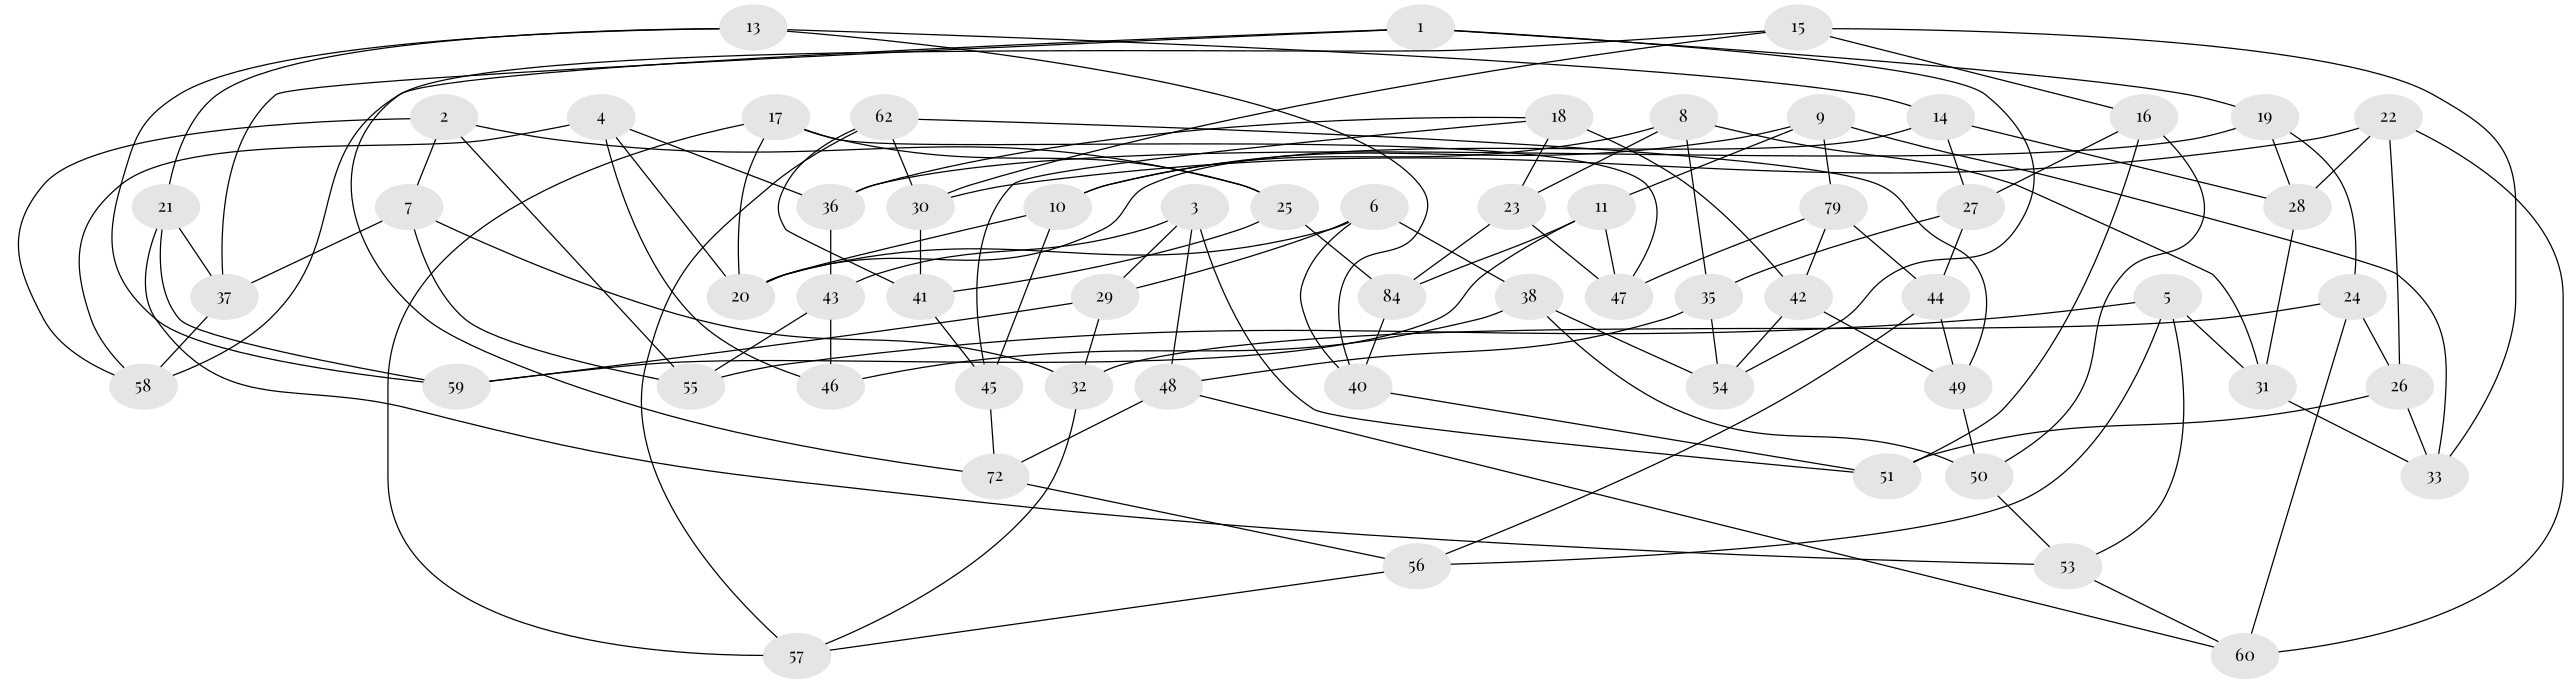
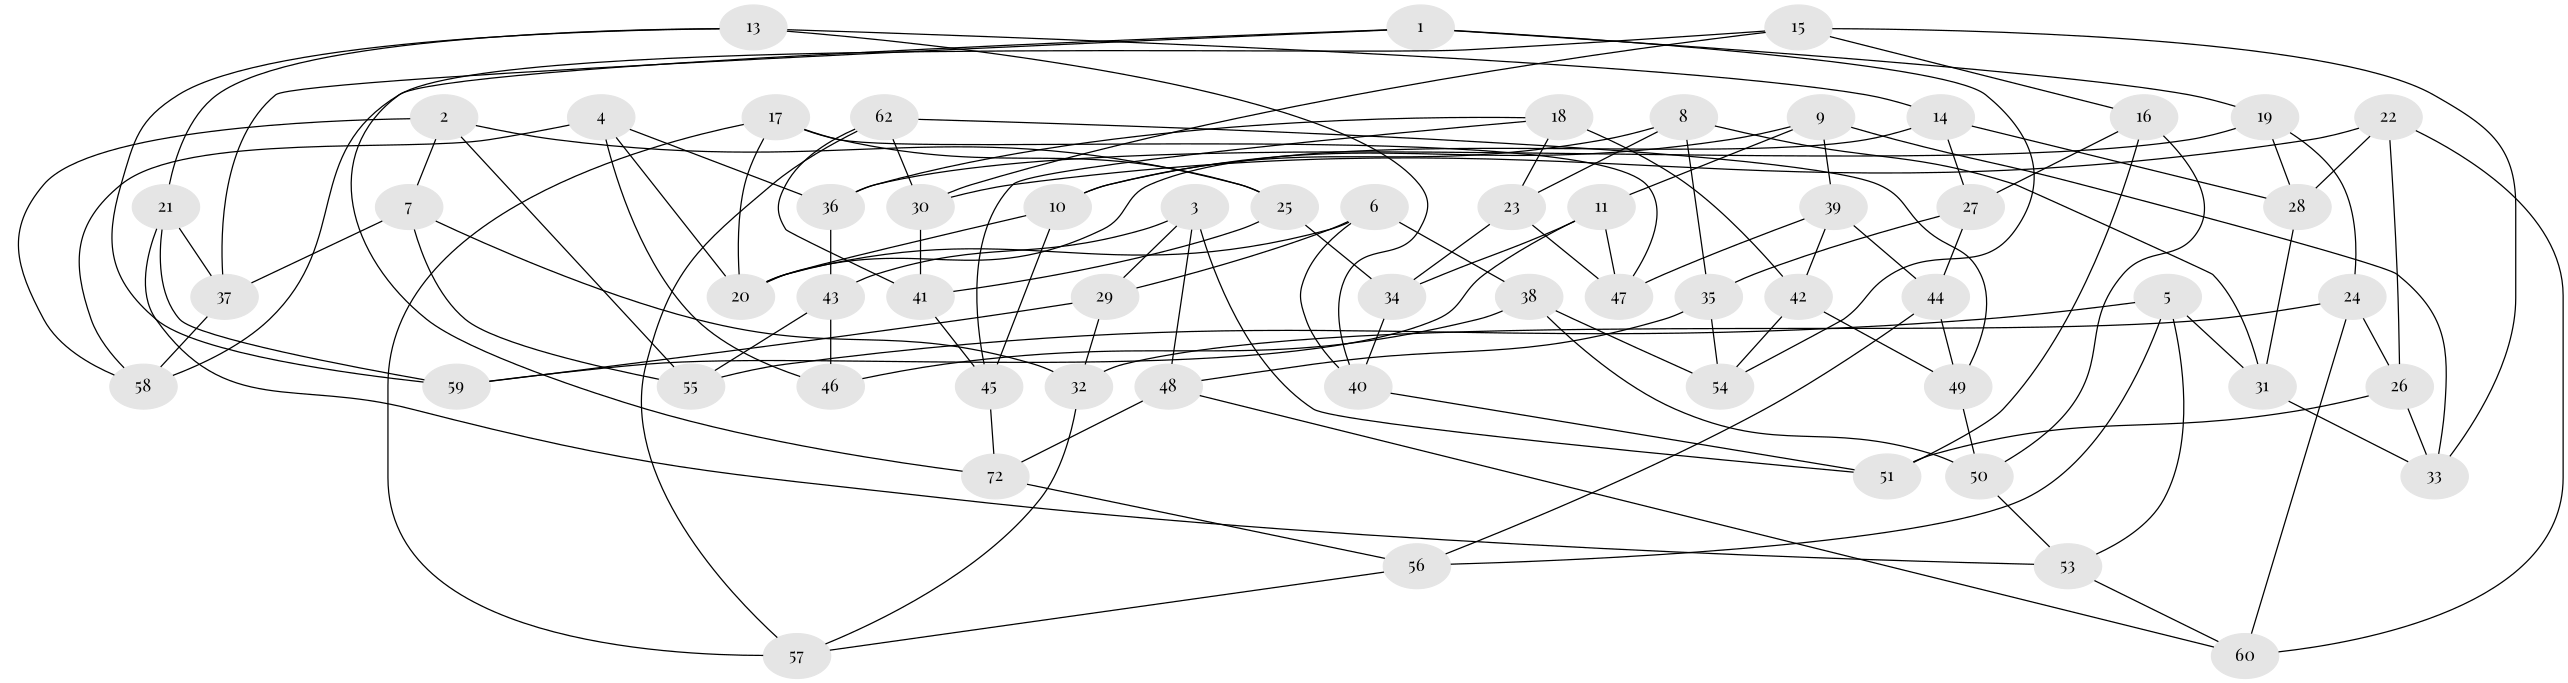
(1834, 207) -> (1834, 207)
(1392, 297) -> (1392, 297)
